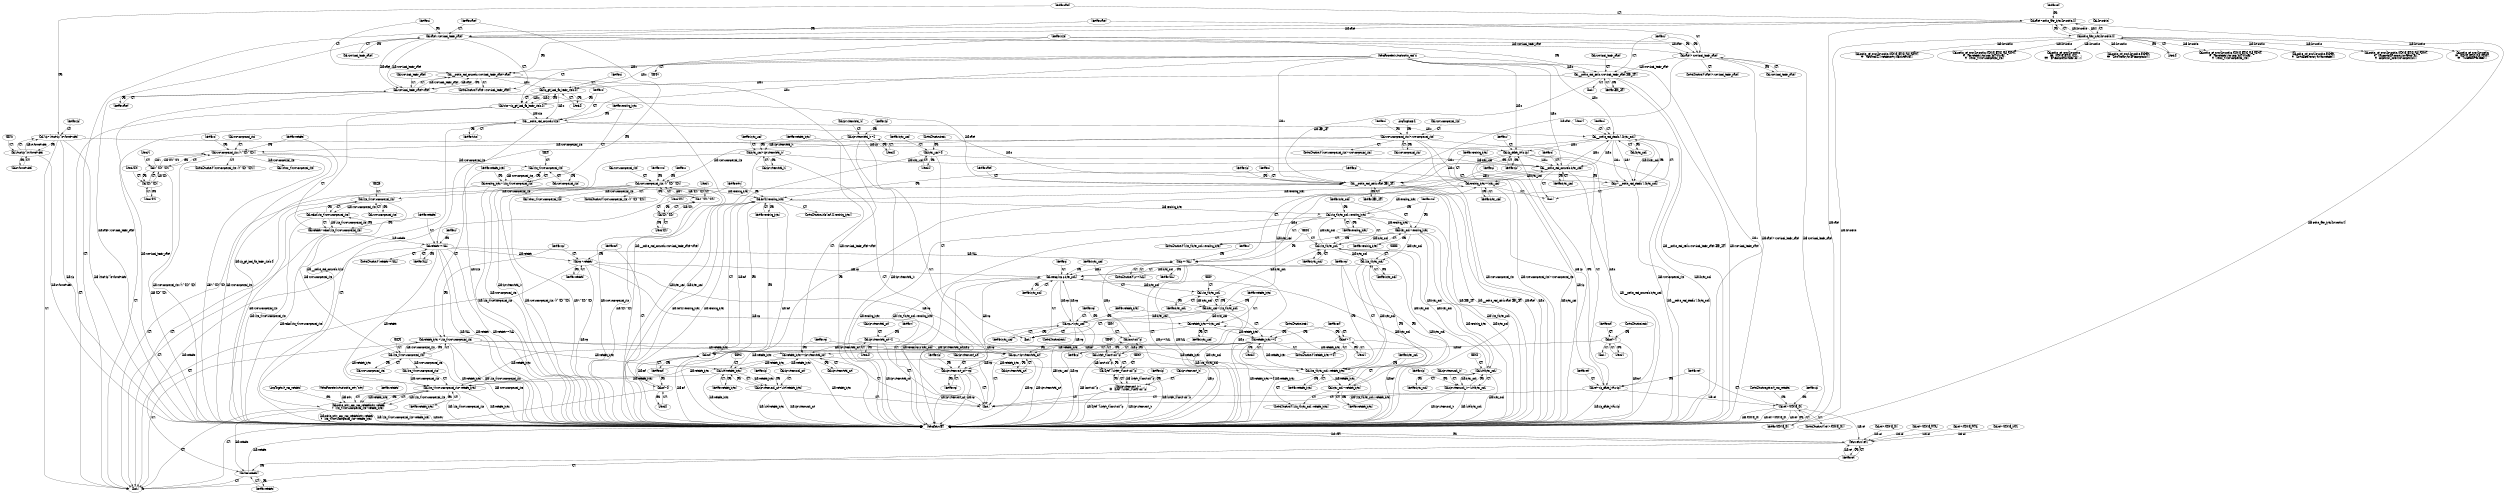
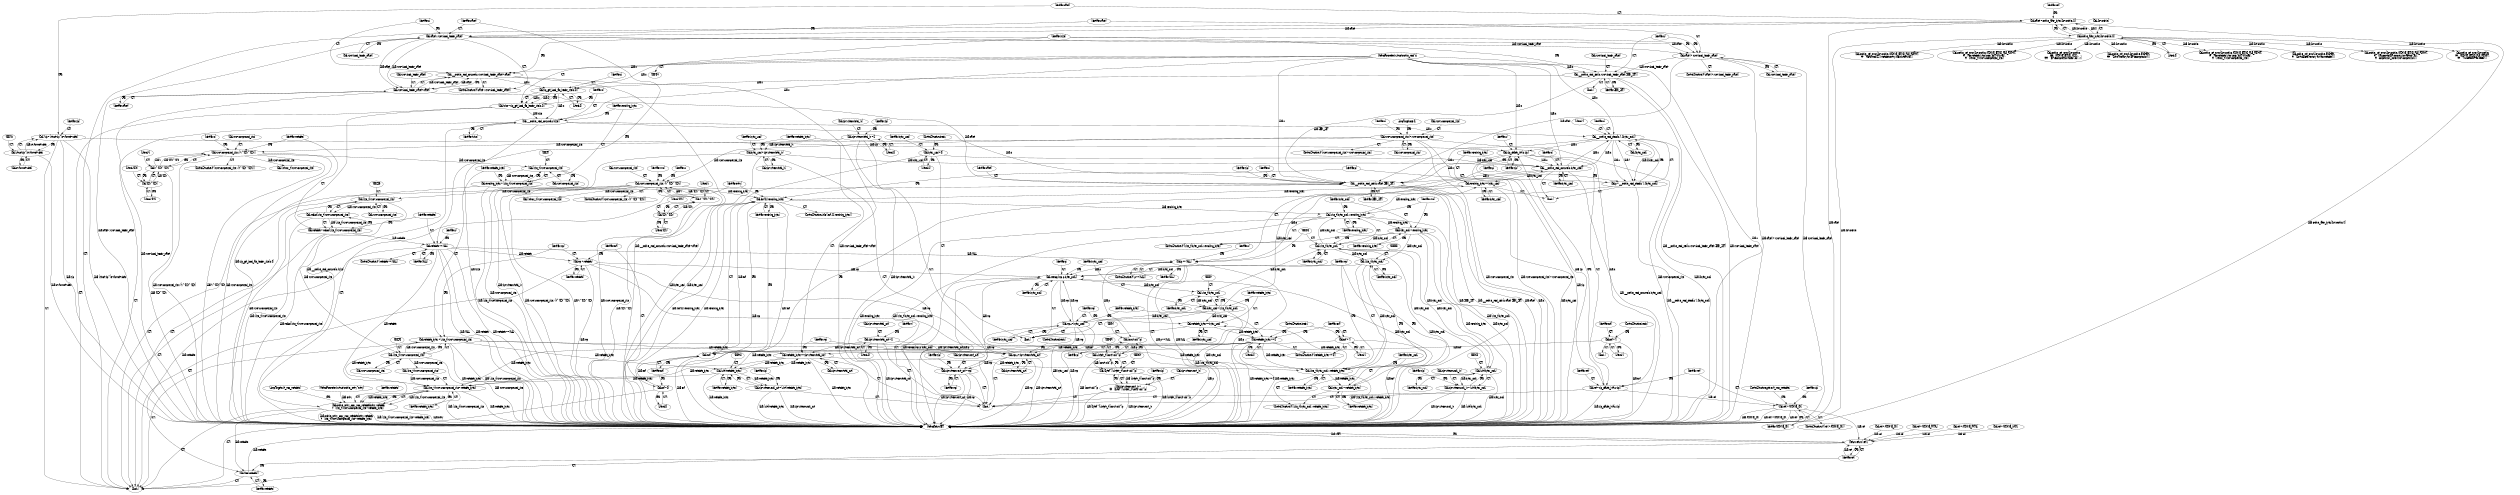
(793, 371) -> none
